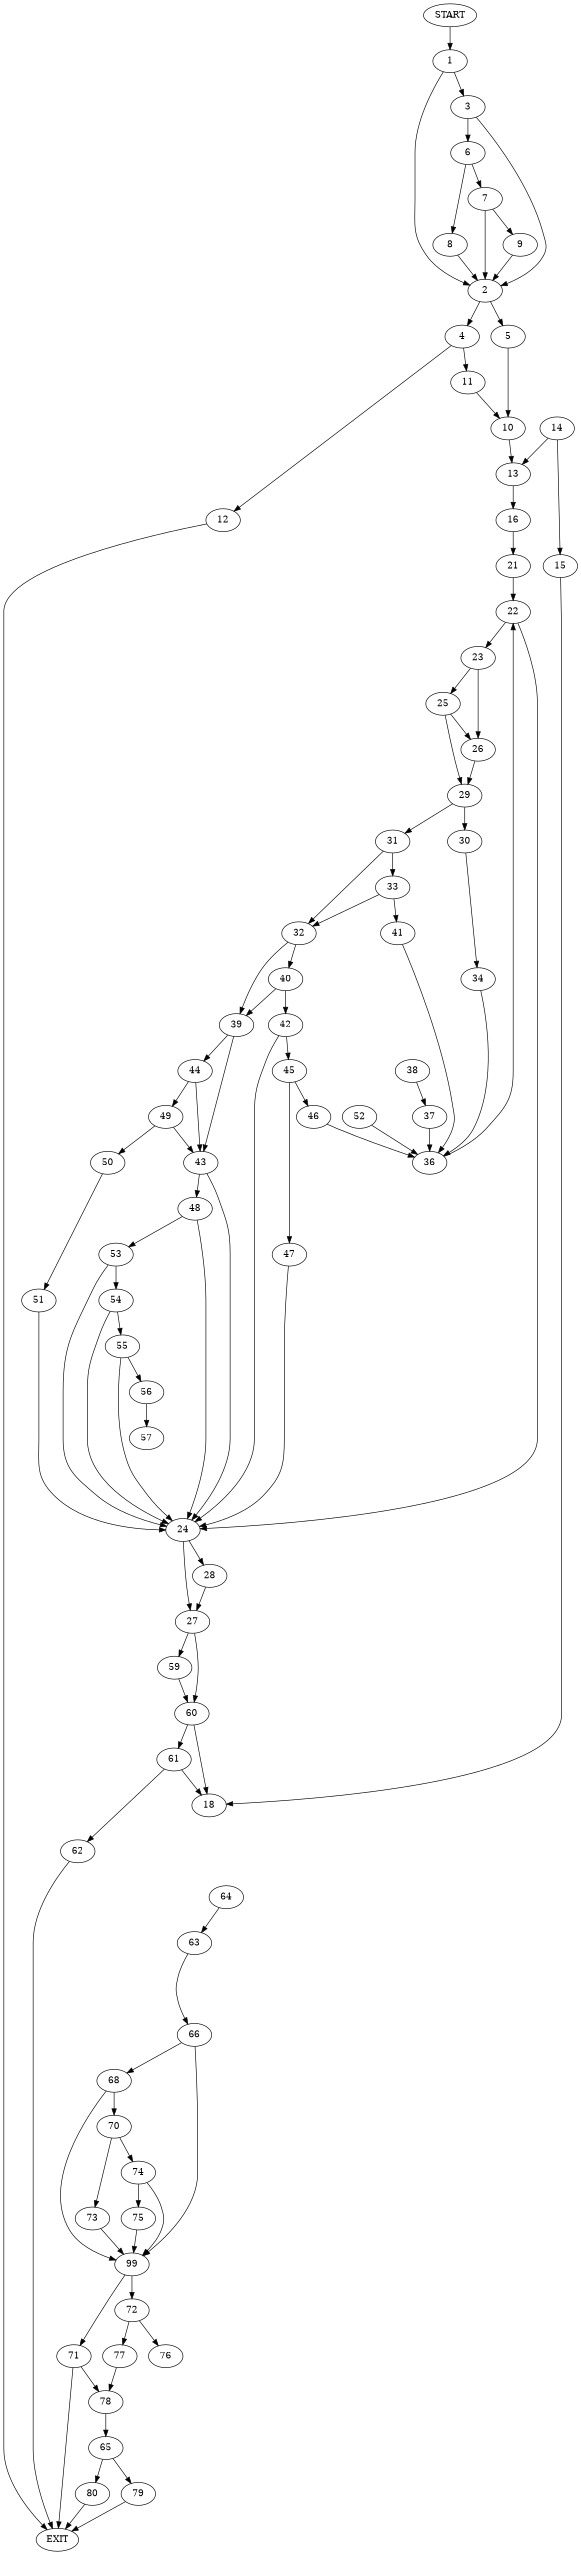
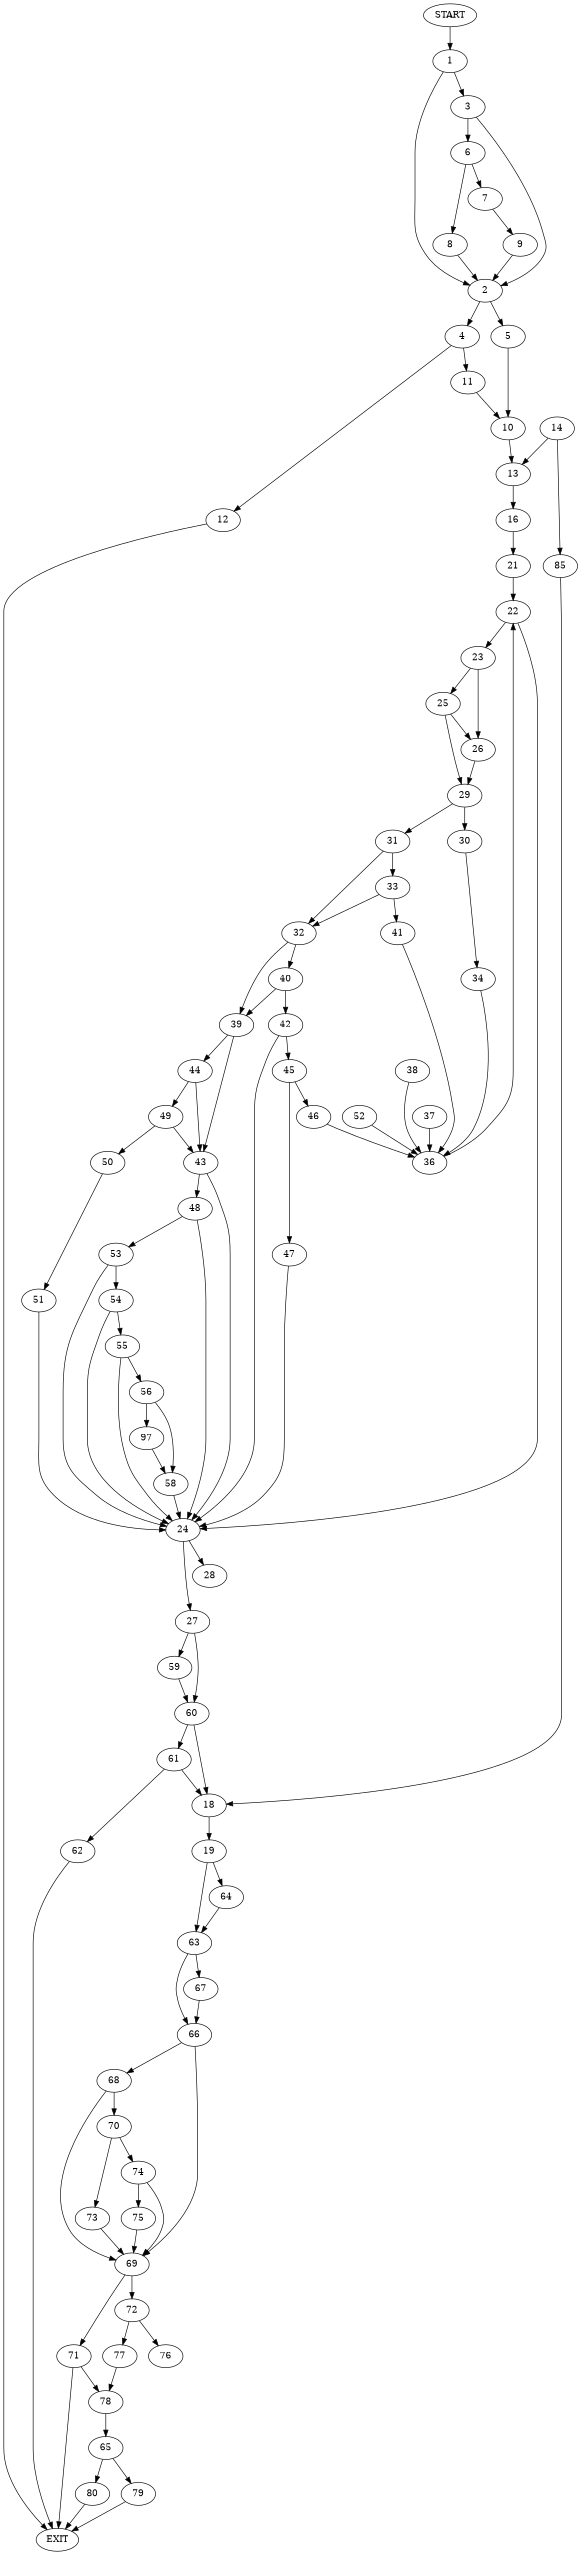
(485, 242) -> none
(560, 566) -> (560, 566)
(420, 1091) -> (405, 1116)
(147, 1438) -> (147, 1438)
none -> (171, 1484)
(202, 1596) -> none
none -> (209, 1851)
none -> (201, 1989)
(132, 2264) -> (132, 2264)
